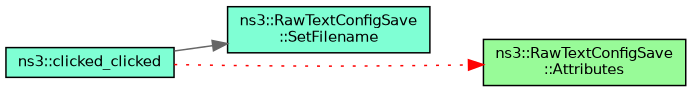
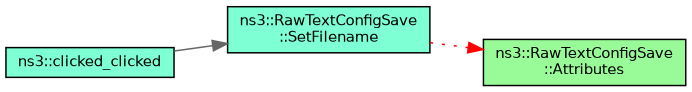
(321, 66) -> (449, 45)
